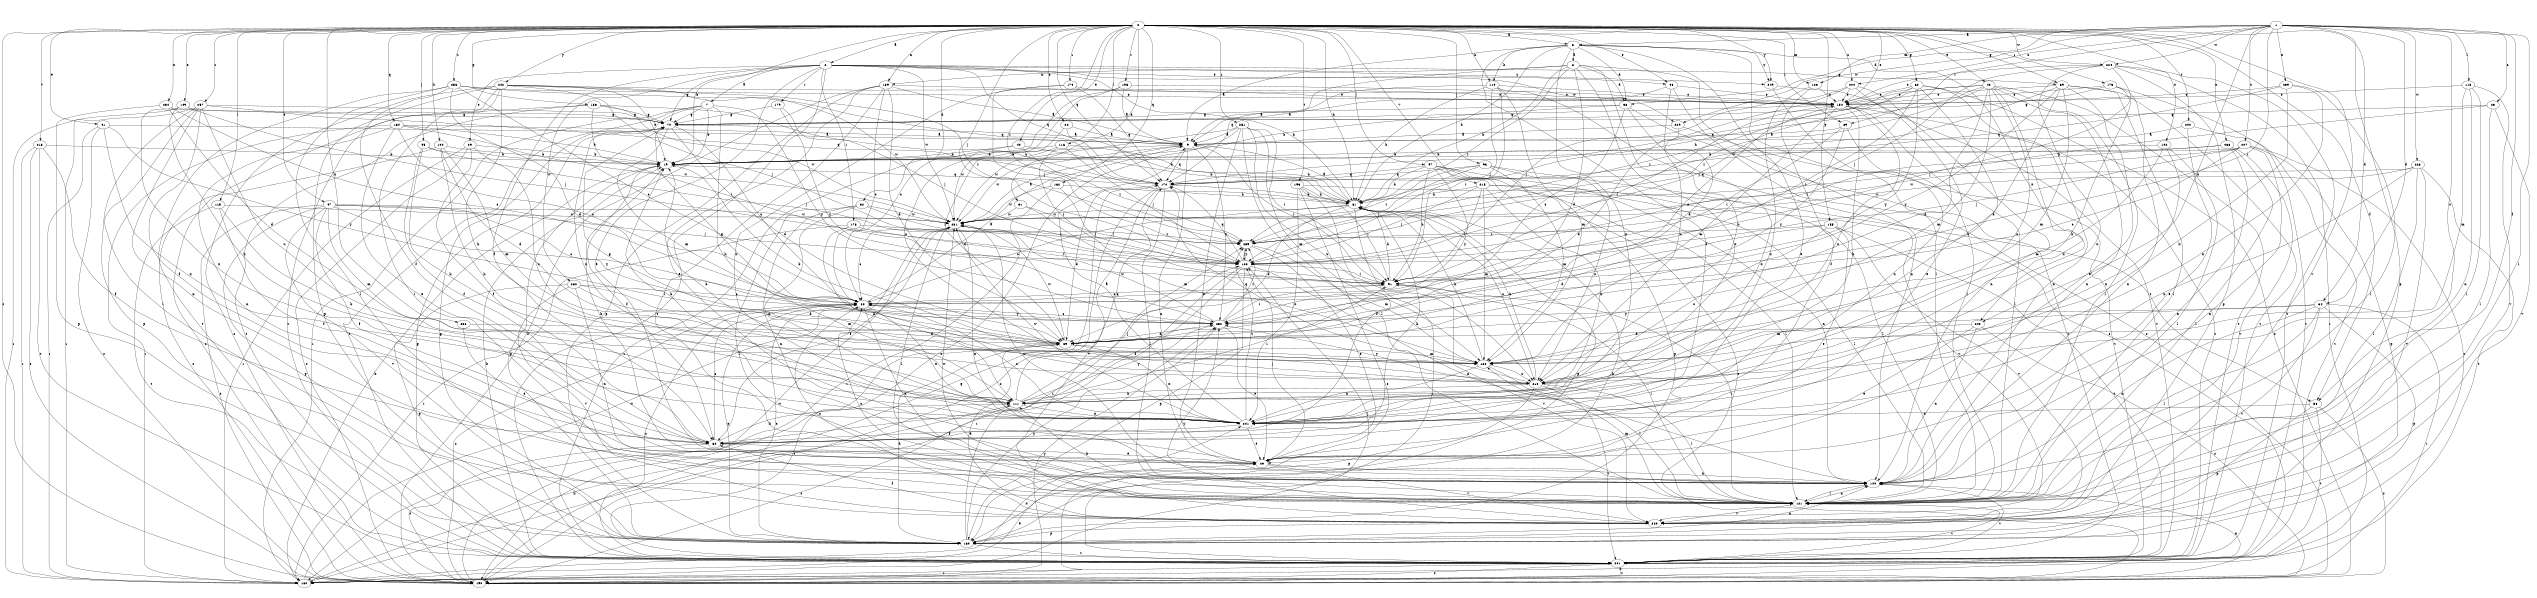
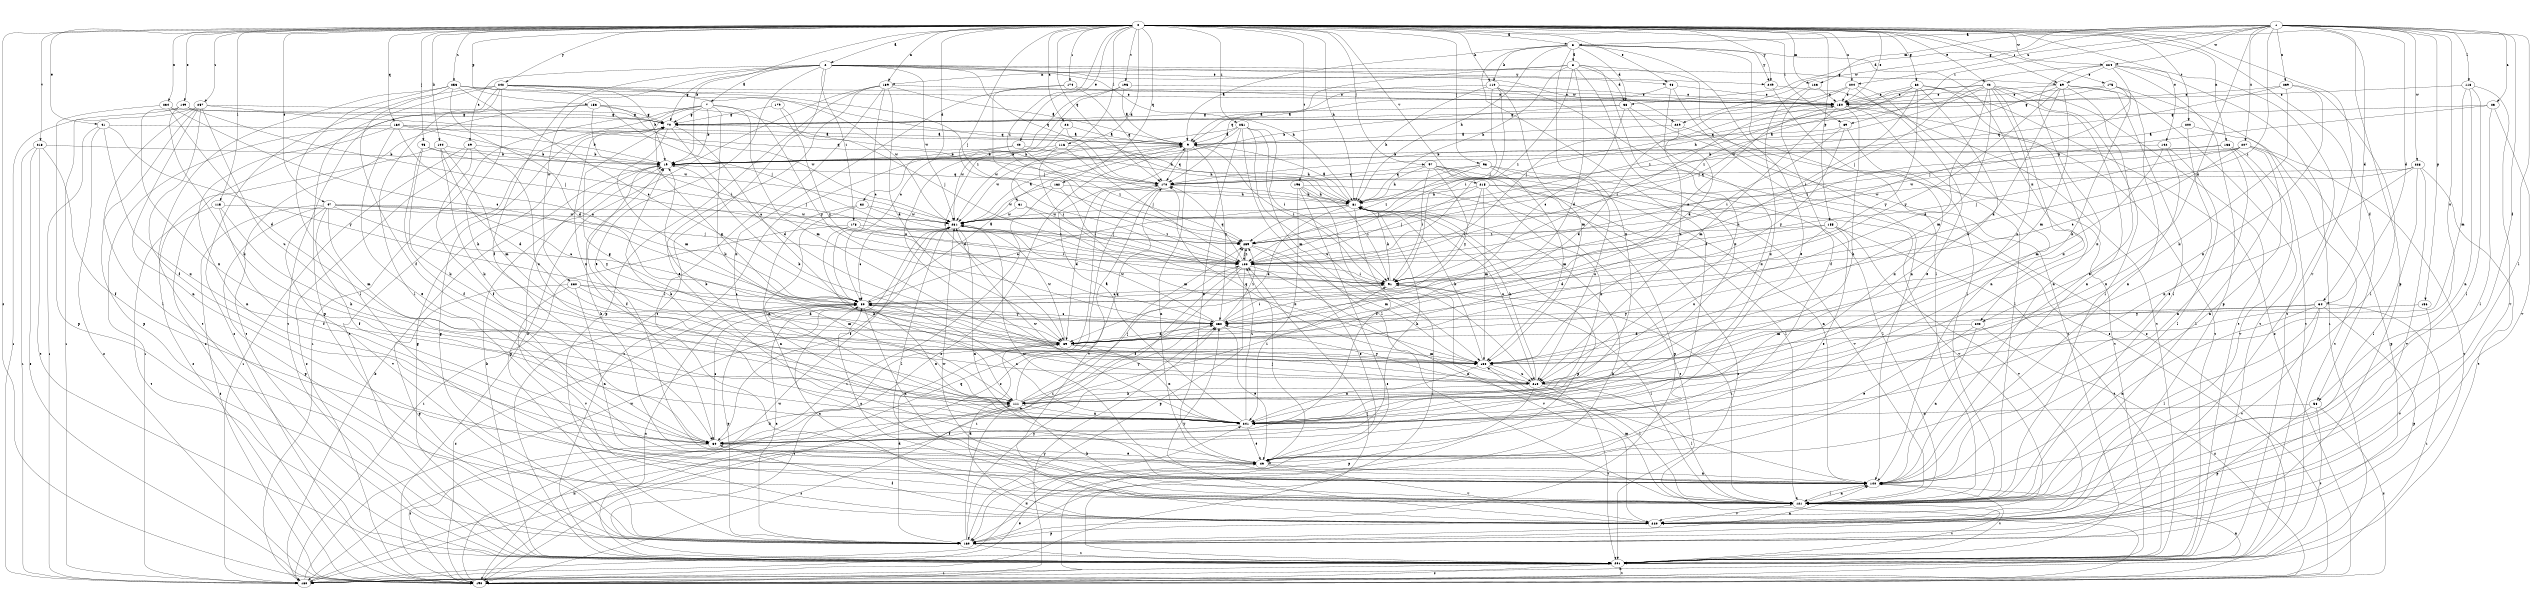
(1973, 71) -> (2087, 75)
(802, 83) -> none
(2227, 145) -> (2227, 145)
(1423, 175) -> (1451, 207)
(1831, 215) -> (1593, 259)
(1423, 225) -> (1423, 225)
(1801, 289) -> none
none -> (2425, 304)
(464, 324) -> none
none -> (1000, 328)
(1855, 344) -> (1855, 344)
(1038, 479) -> none
(1322, 485) -> none
